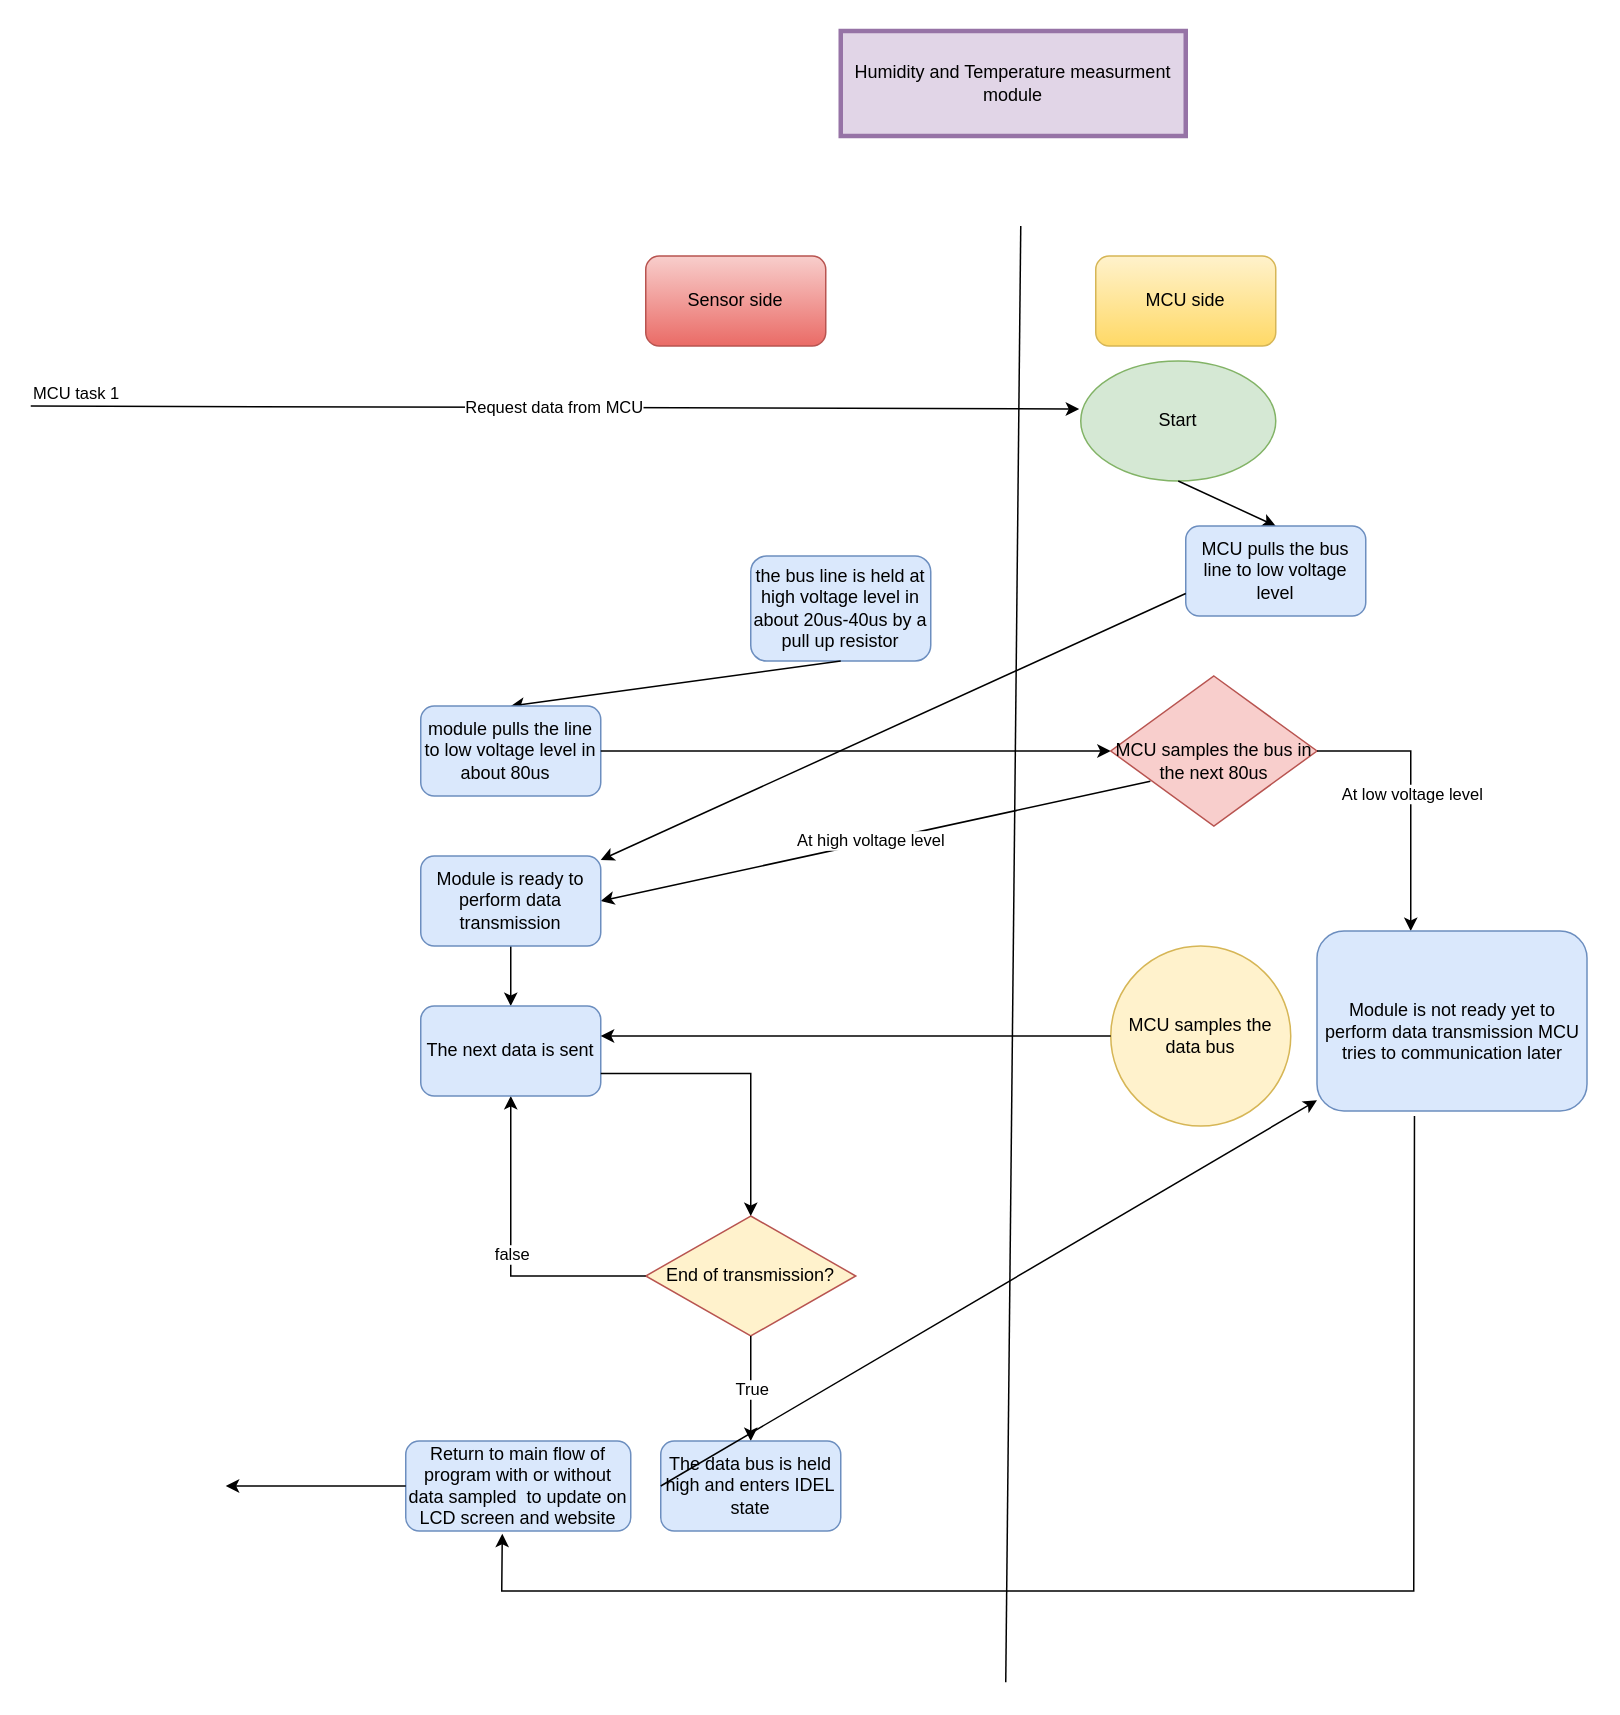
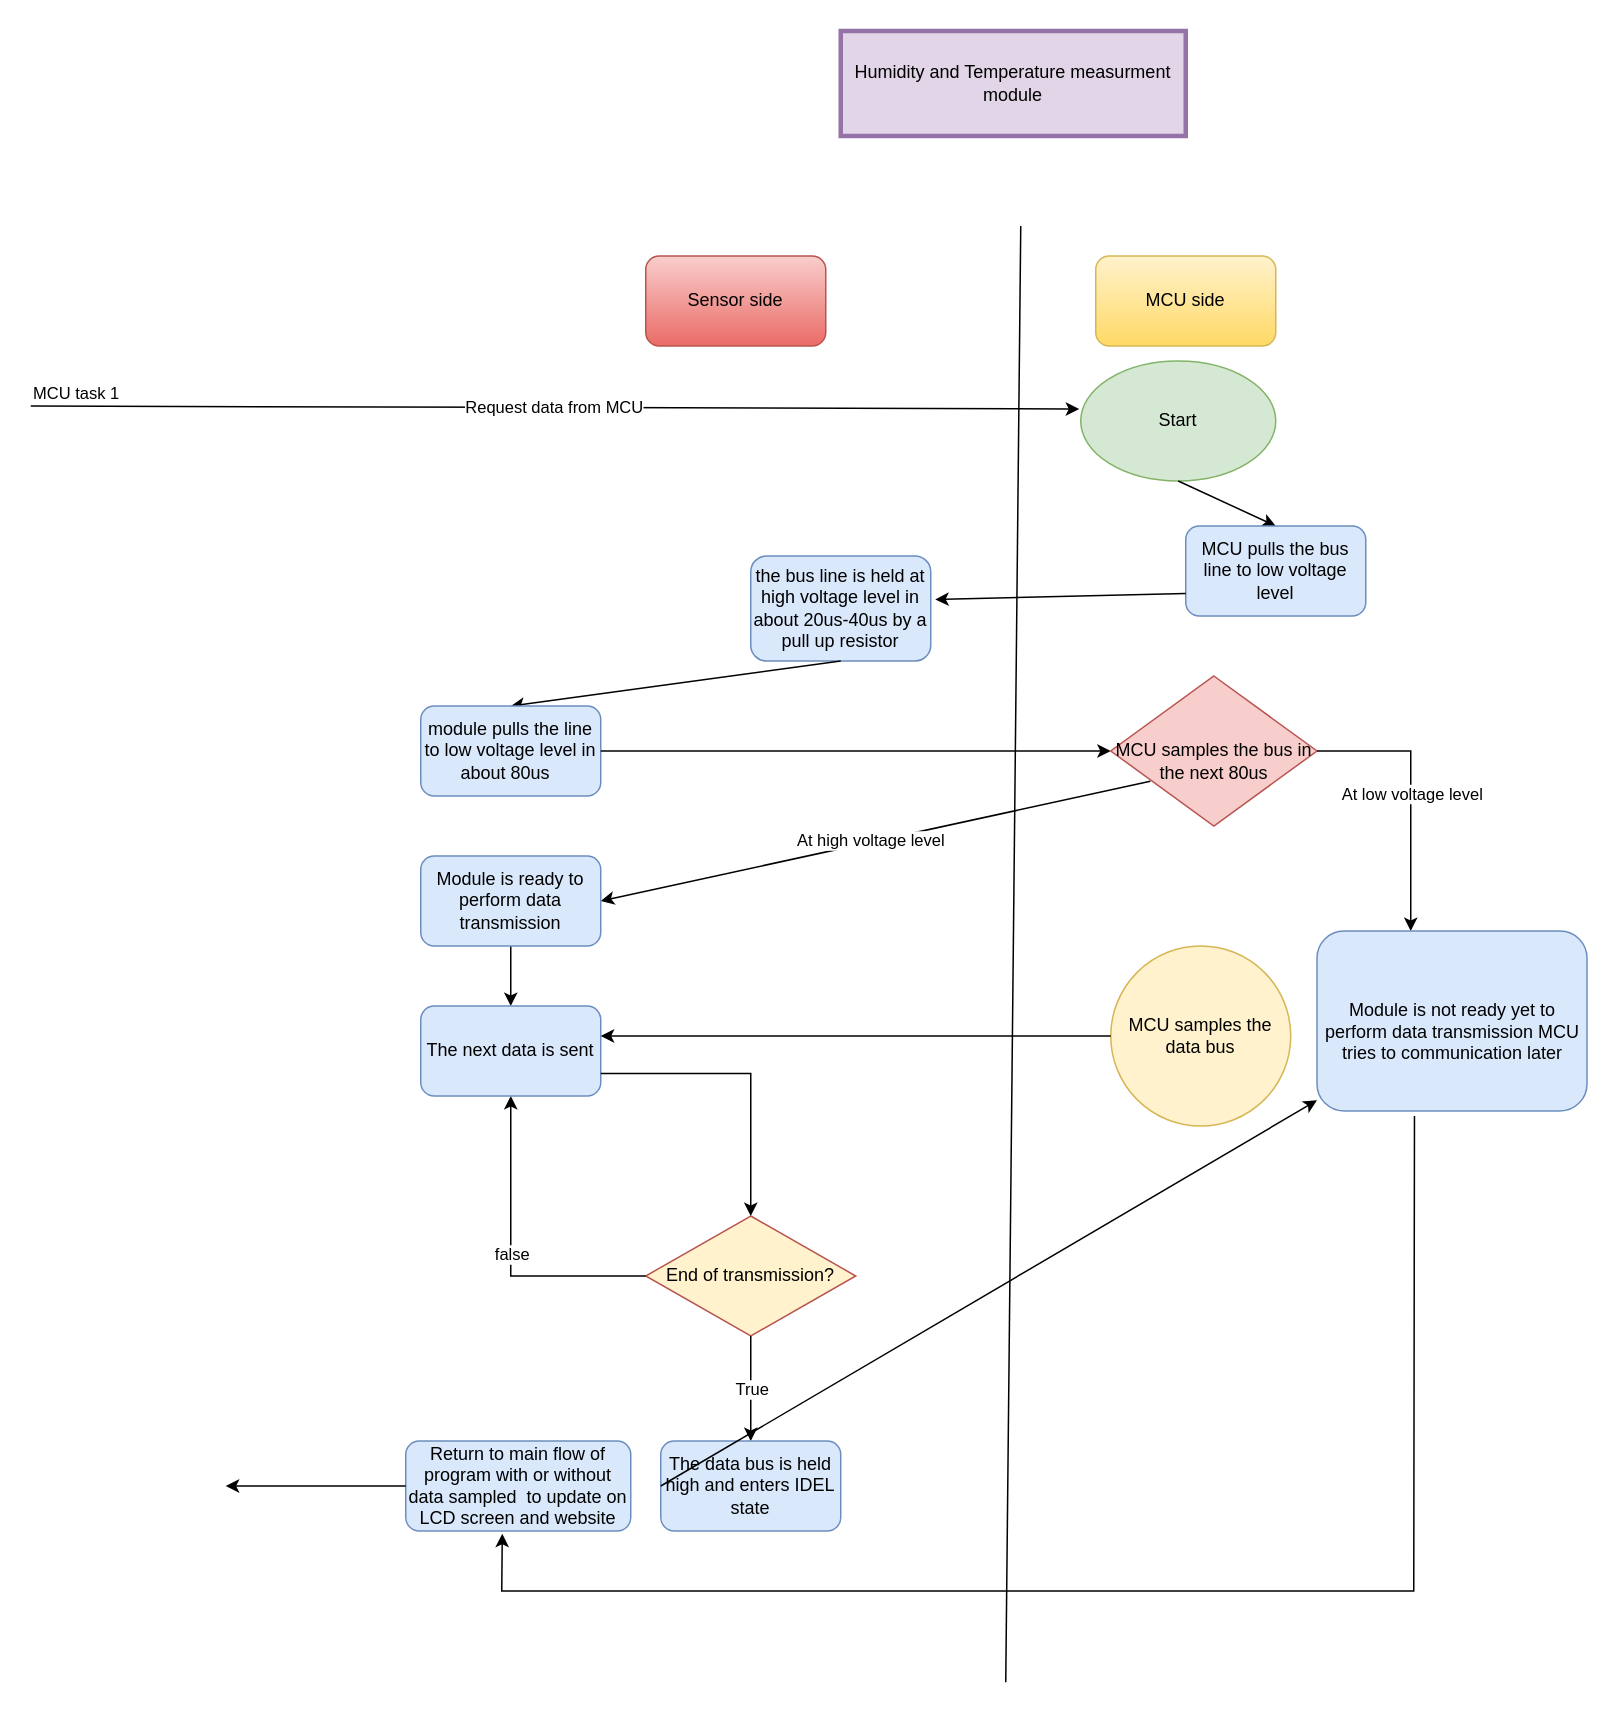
(1017, 670) -> (1066, 596)
